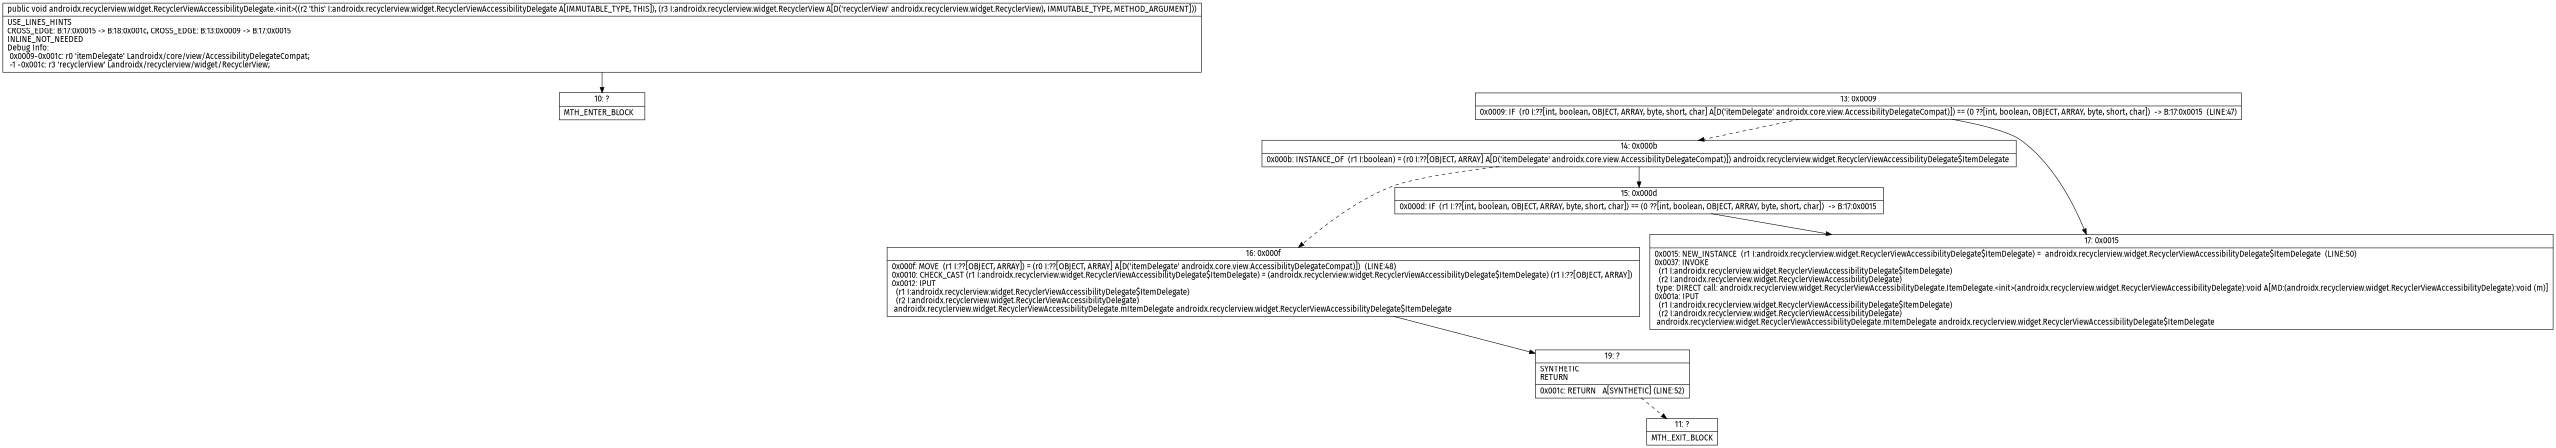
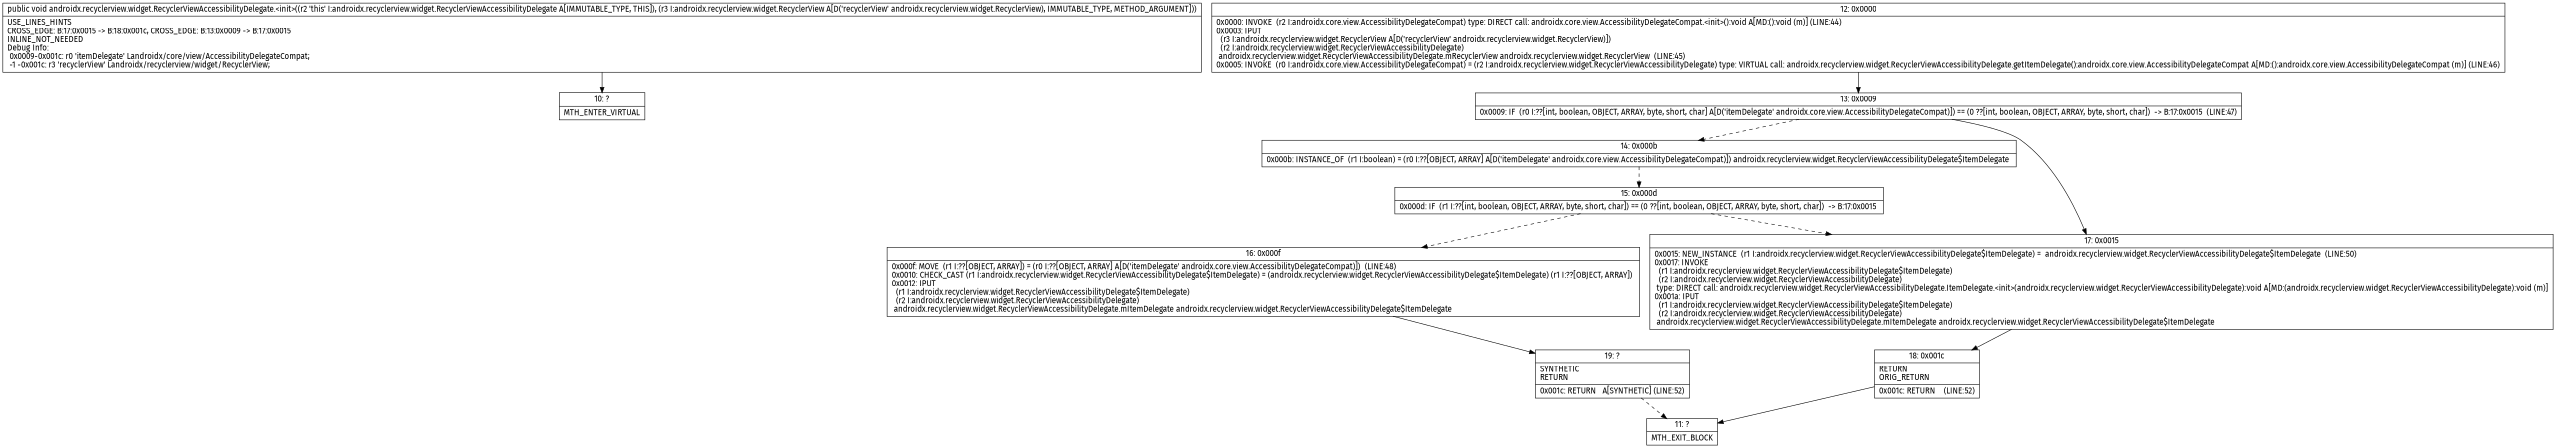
none -> (1858, 38)
(599, 113) -> (602, 113)
(1639, 174) -> (1639, 174)
(1393, 186) -> (1504, 230)
(1769, 224) -> (1769, 224)
(1684, 263) -> (1684, 263)
none -> (1927, 374)
